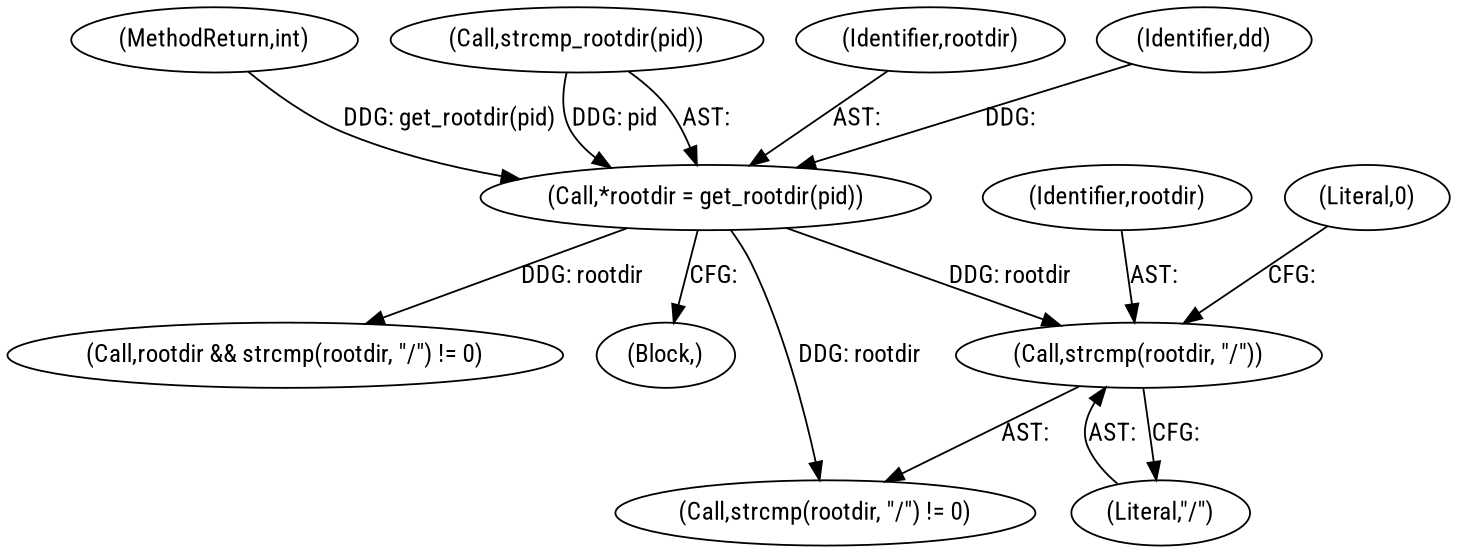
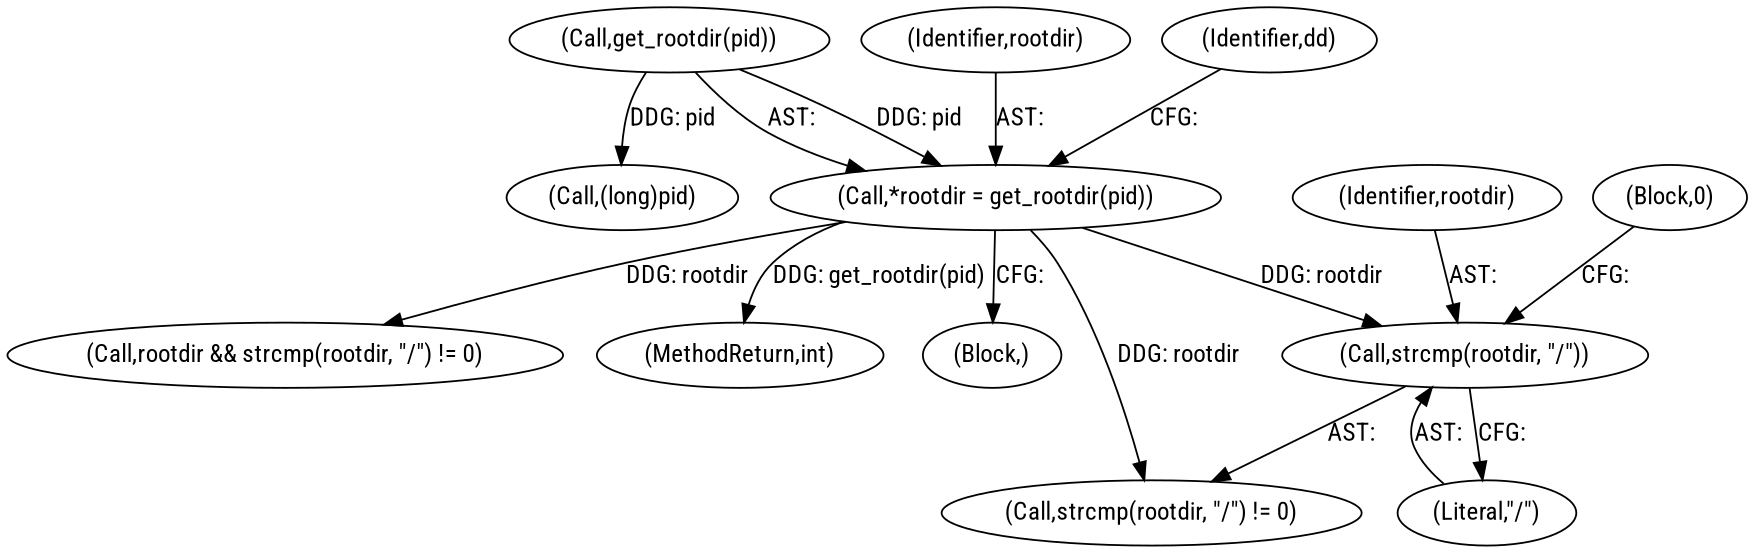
(577, 40) -> (670, 40)
(1013, 119) -> (1177, 119)
(367, 141) -> (786, 252)
none -> (622, 198)
(1367, 198) -> (1670, 198)
